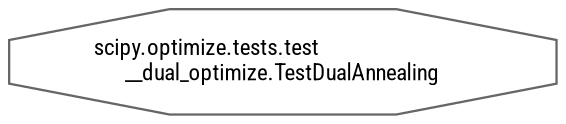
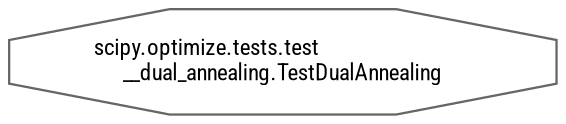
(283, 62) -> (283, 62)
